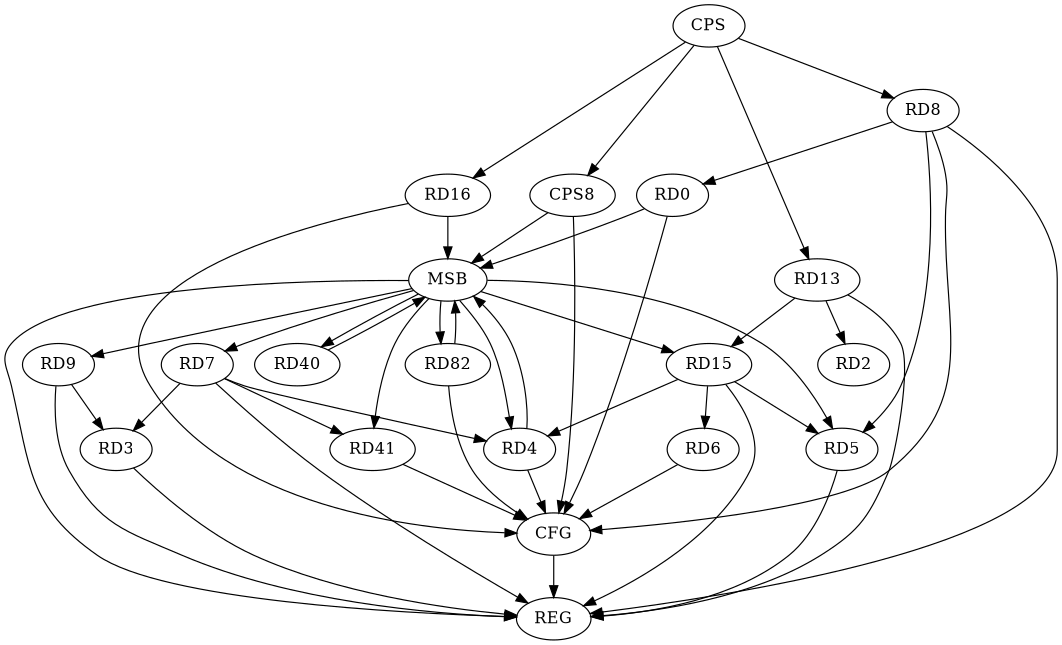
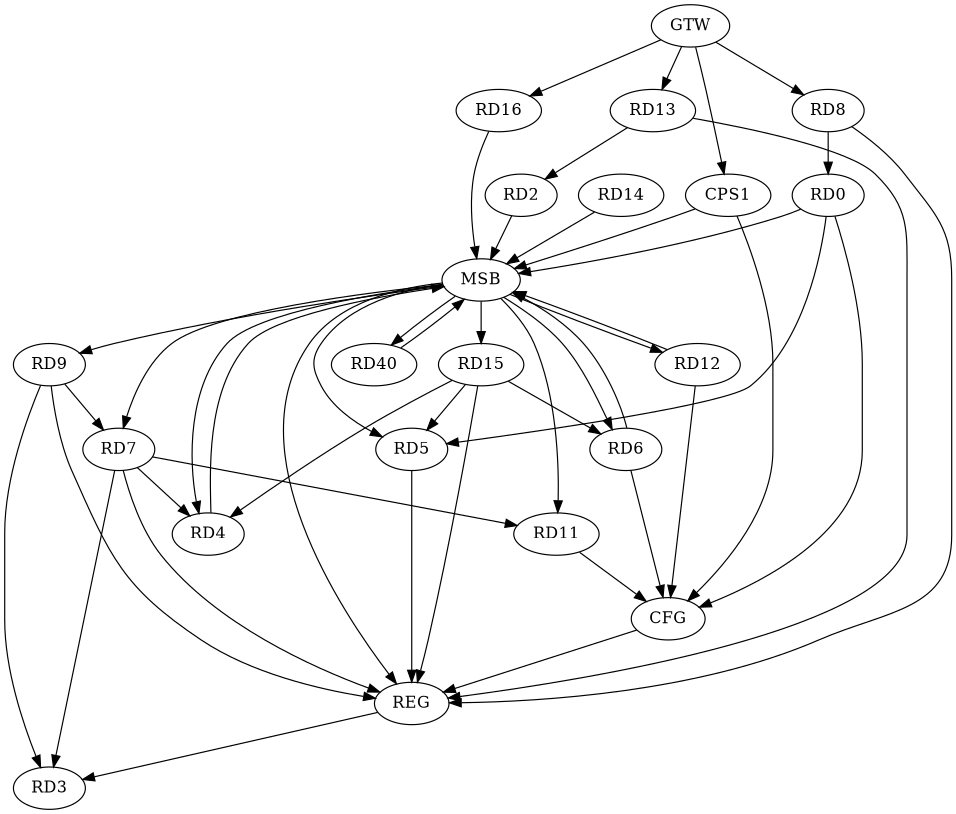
(709, 26) -> (691, 26)
(573, 195) -> (728, 195)
none -> (621, 195)
none -> (504, 232)
(927, 284) -> (711, 400)
(768, 319) -> none
none -> (566, 349)
none -> (590, 351)
(448, 365) -> (698, 365)
(150, 385) -> none
none -> (80, 402)
(913, 448) -> none
(373, 449) -> (556, 534)
(534, 486) -> none
(305, 575) -> (236, 745)
